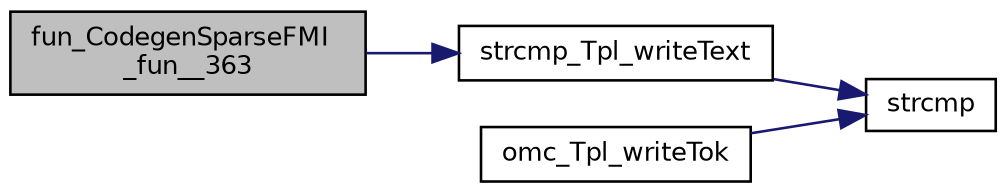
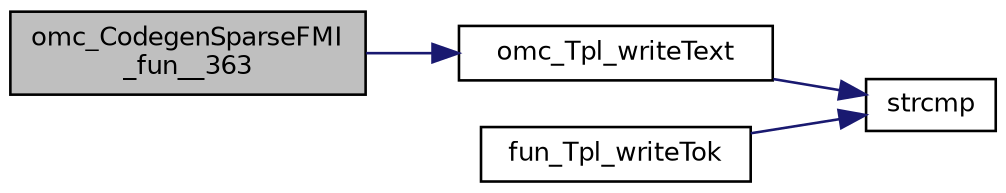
(188, 53) -> (188, 53)
(616, 53) -> (616, 53)
(616, 154) -> (616, 154)
